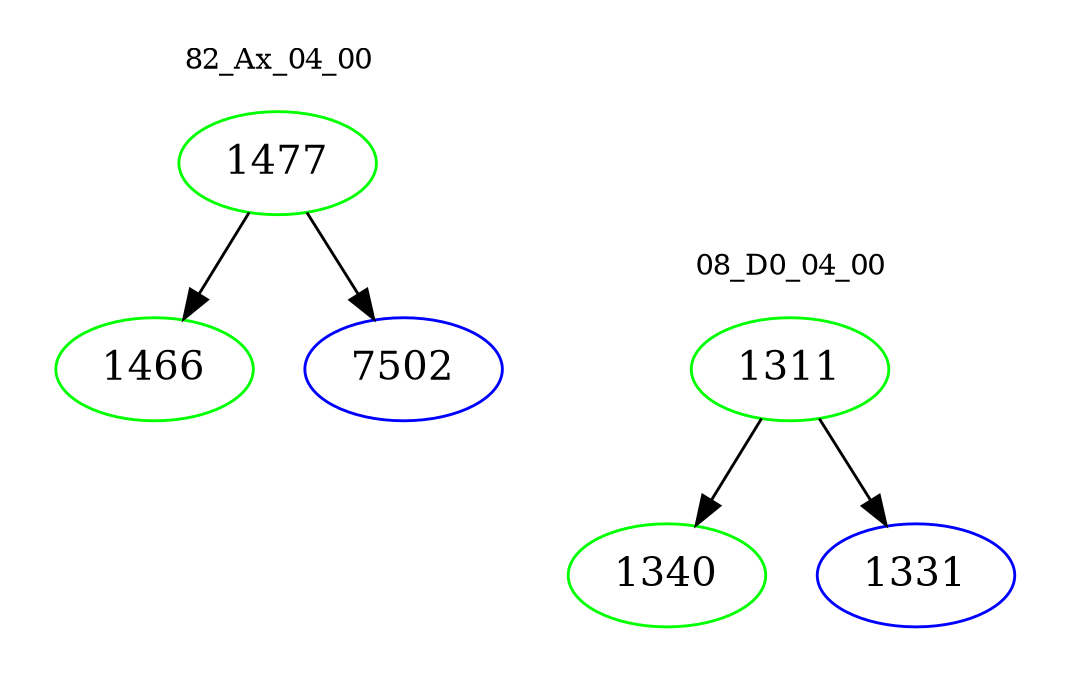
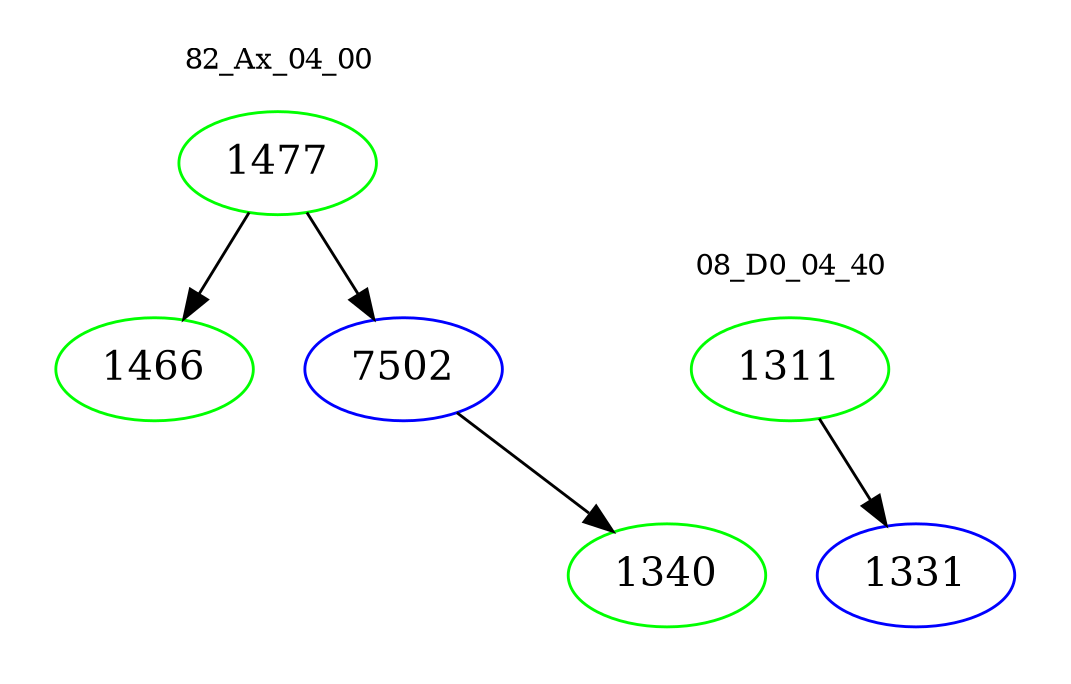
(791, 268) -> (791, 268)
(736, 459) -> (523, 463)
